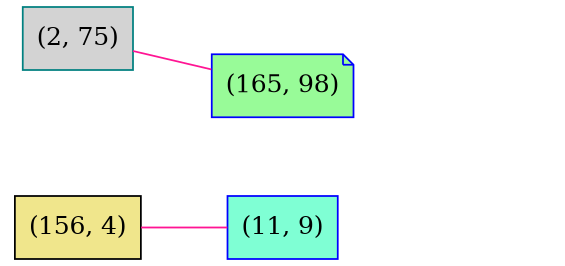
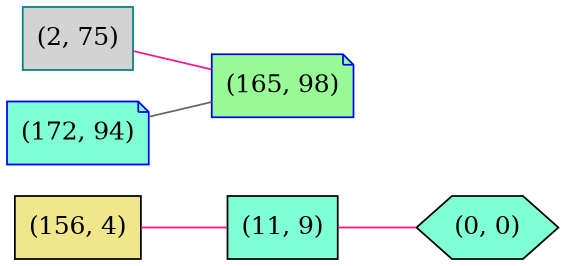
none -> (78, 133)
(283, 228) -> (283, 228)
none -> (487, 228)
